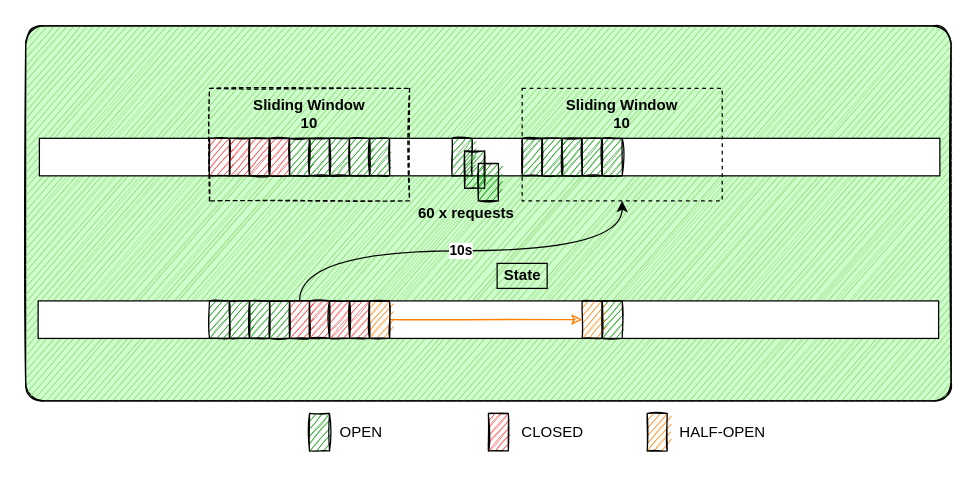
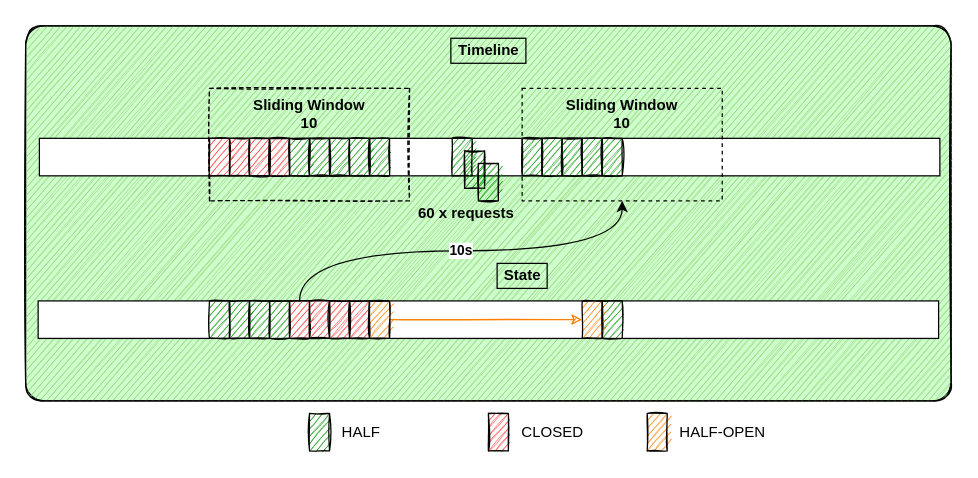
none -> (488, 51)
(361, 432) -> (361, 432)
